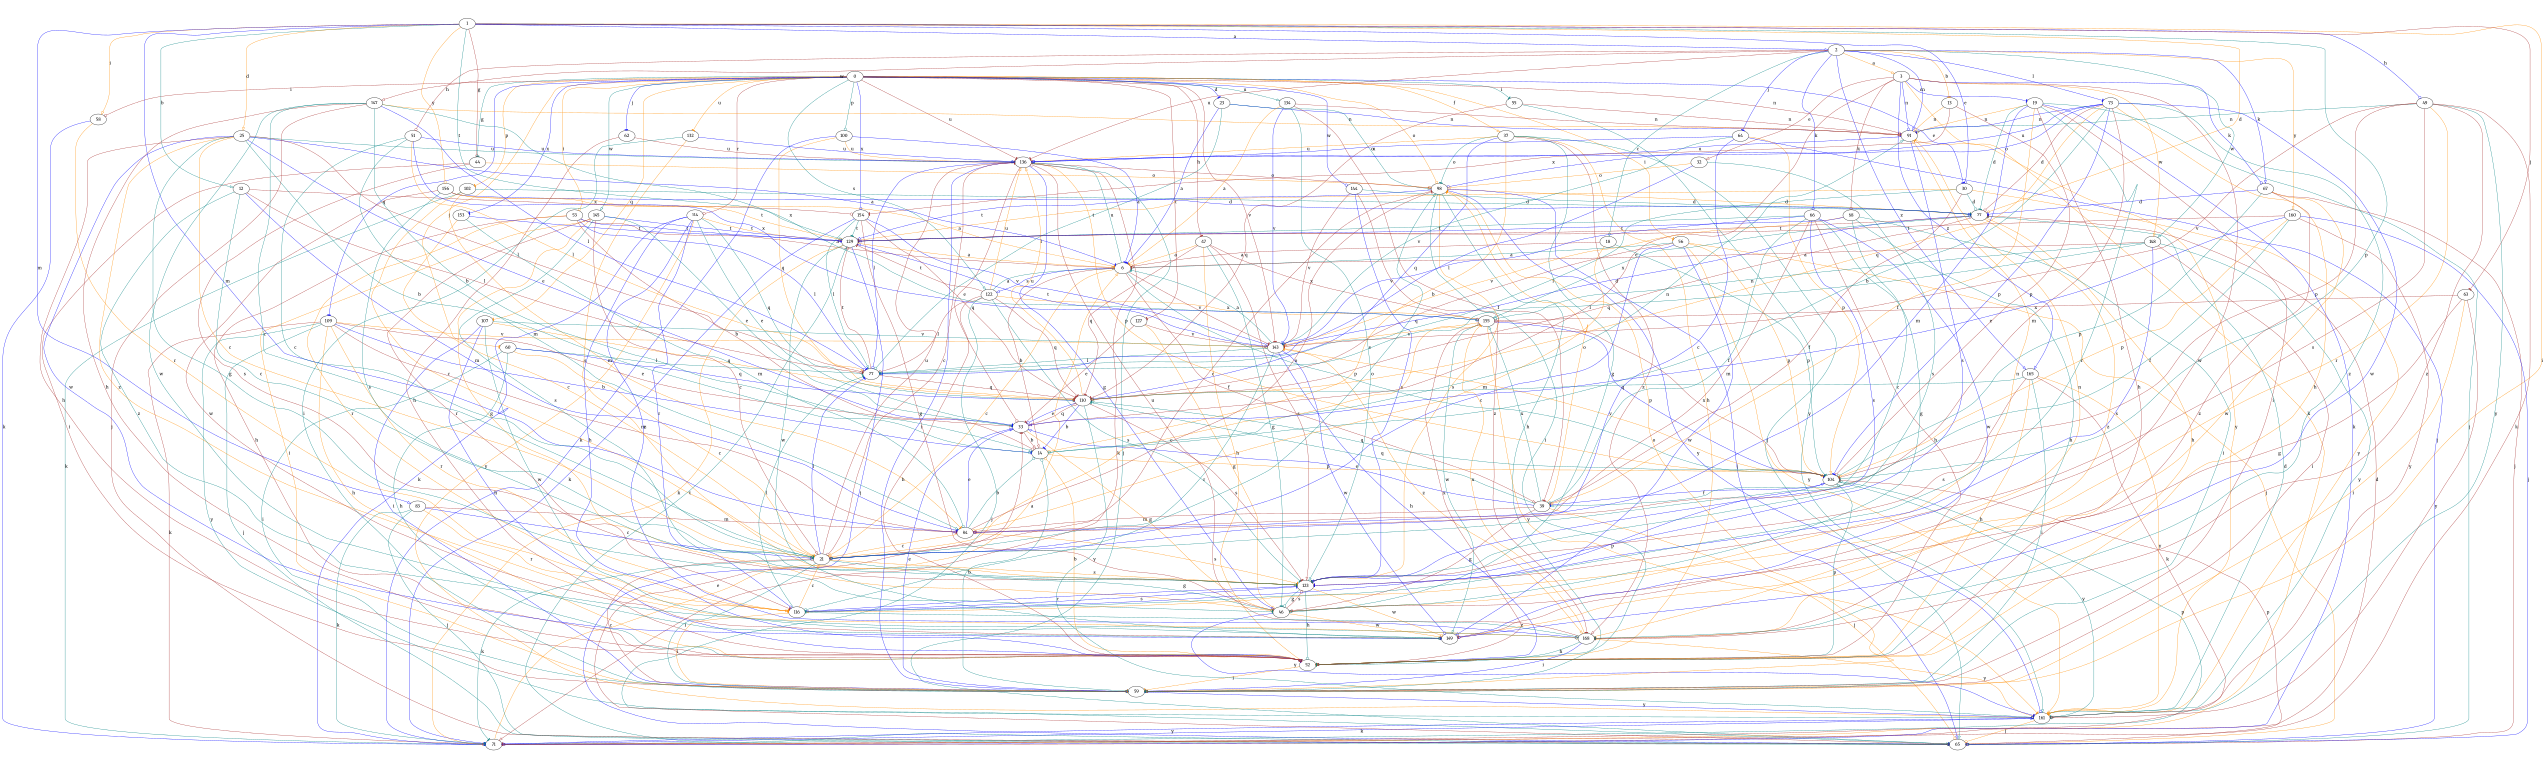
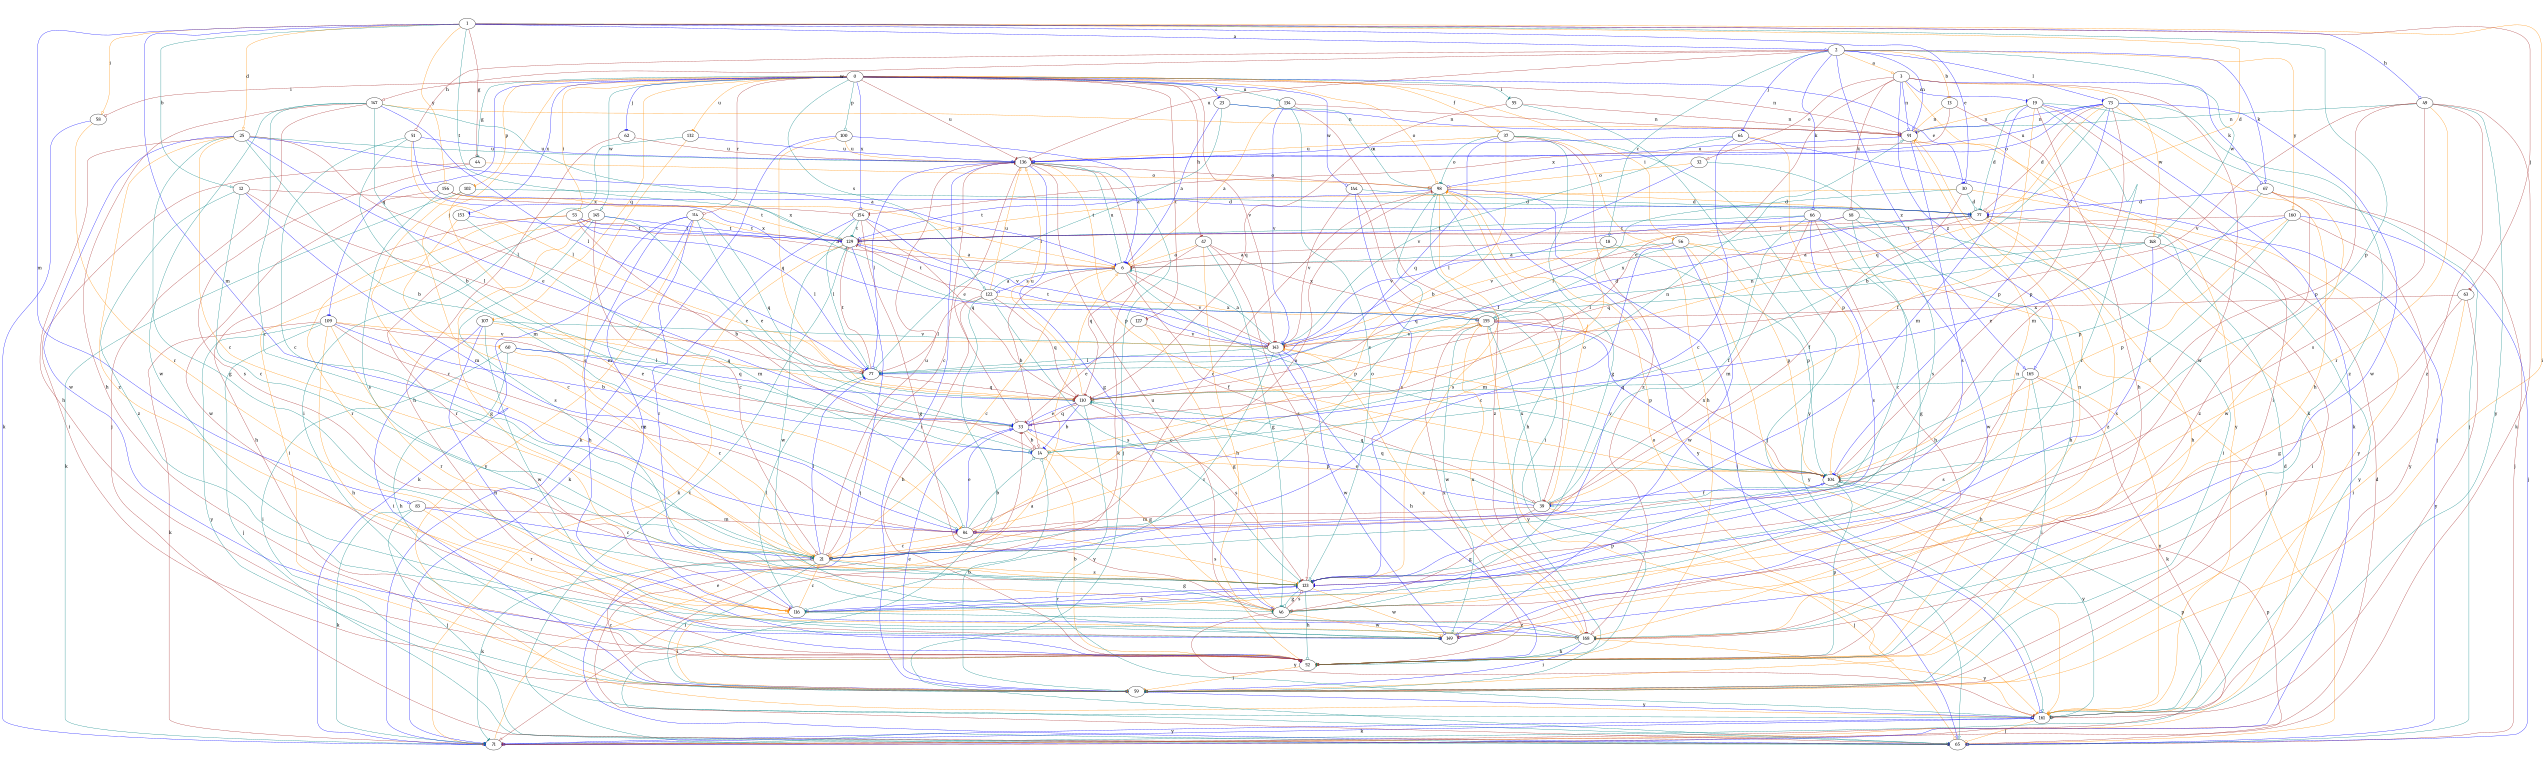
(1563, 674) -> (1563, 674)
